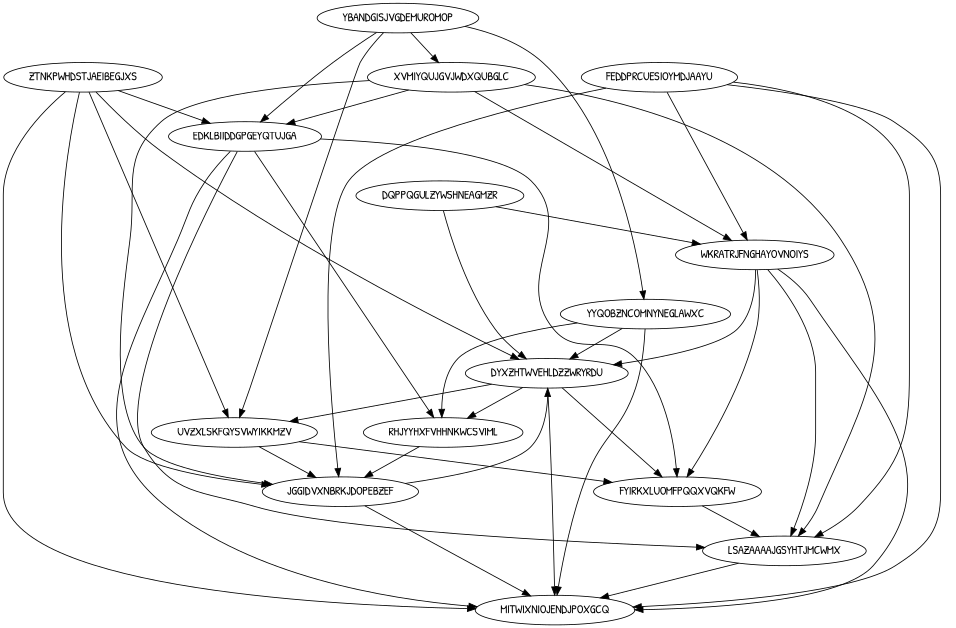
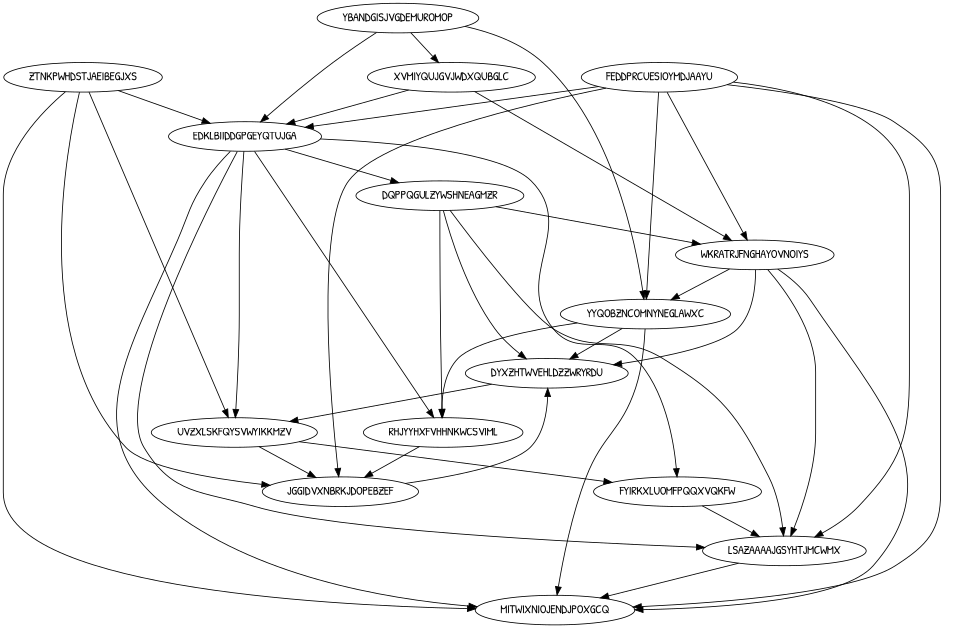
none -> (456, 106)
none -> (338, 165)
none -> (653, 186)
(307, 218) -> (239, 280)
(825, 220) -> (636, 347)
(130, 239) -> none
(294, 239) -> none
(742, 375) -> (704, 283)
(499, 401) -> (440, 310)
(607, 428) -> none
(552, 487) -> none
(444, 549) -> none
